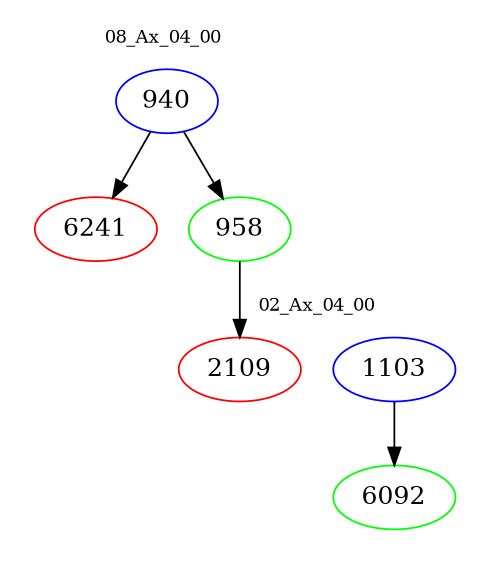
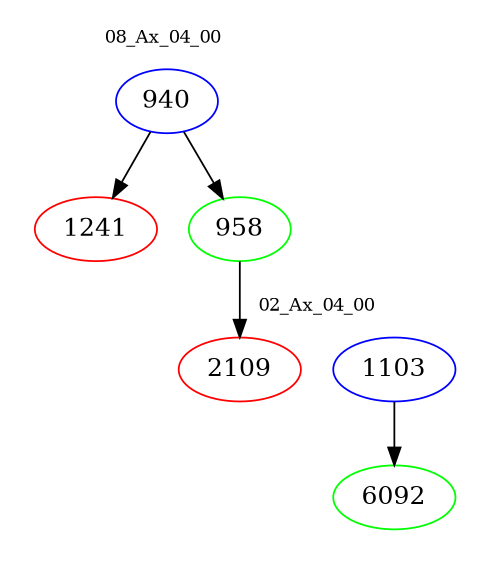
(96, 229) -> (96, 229)
